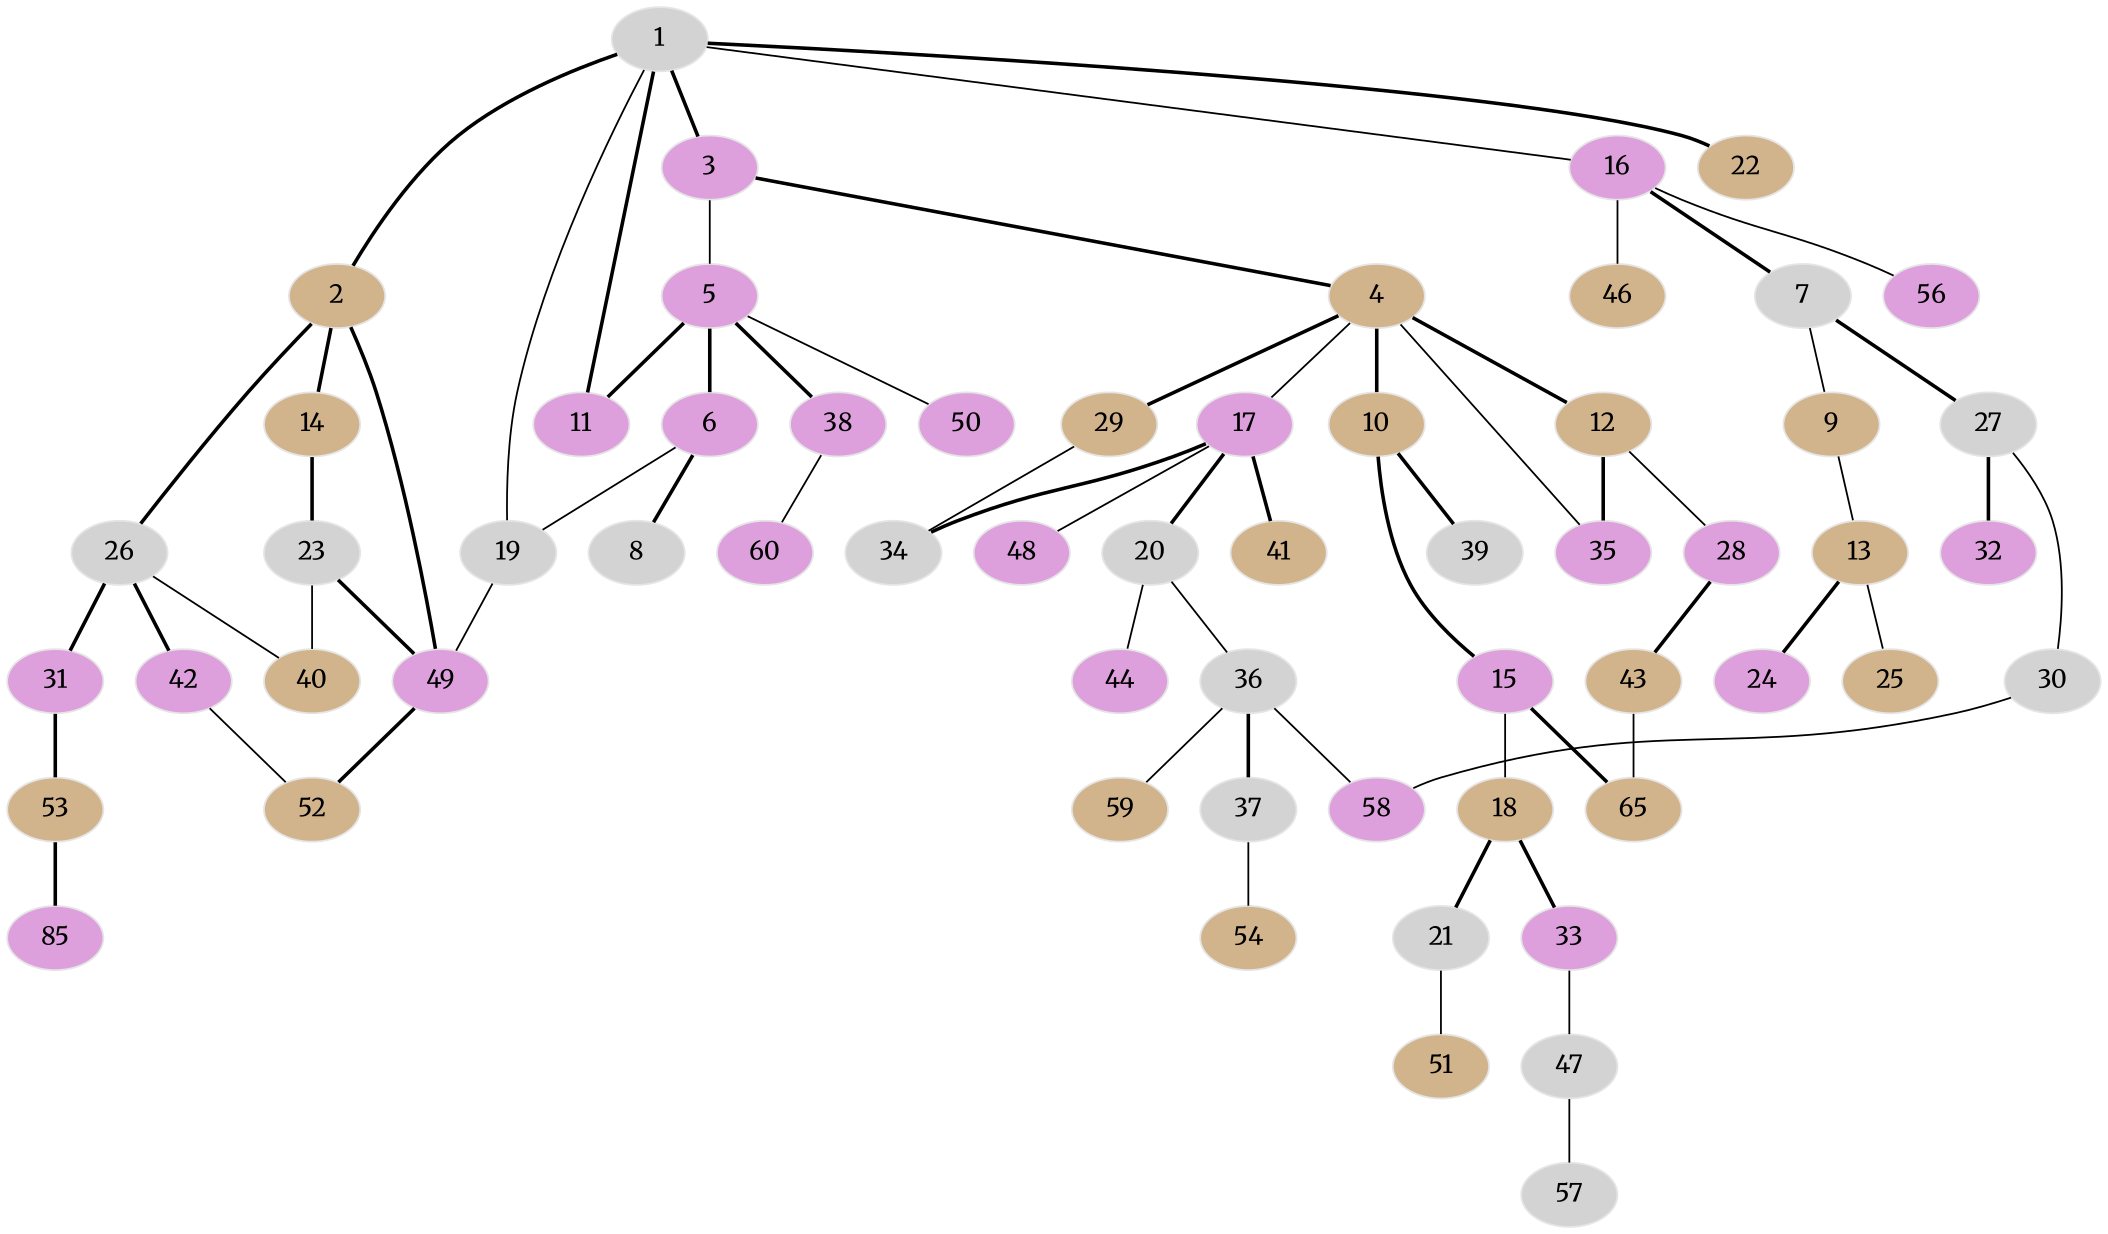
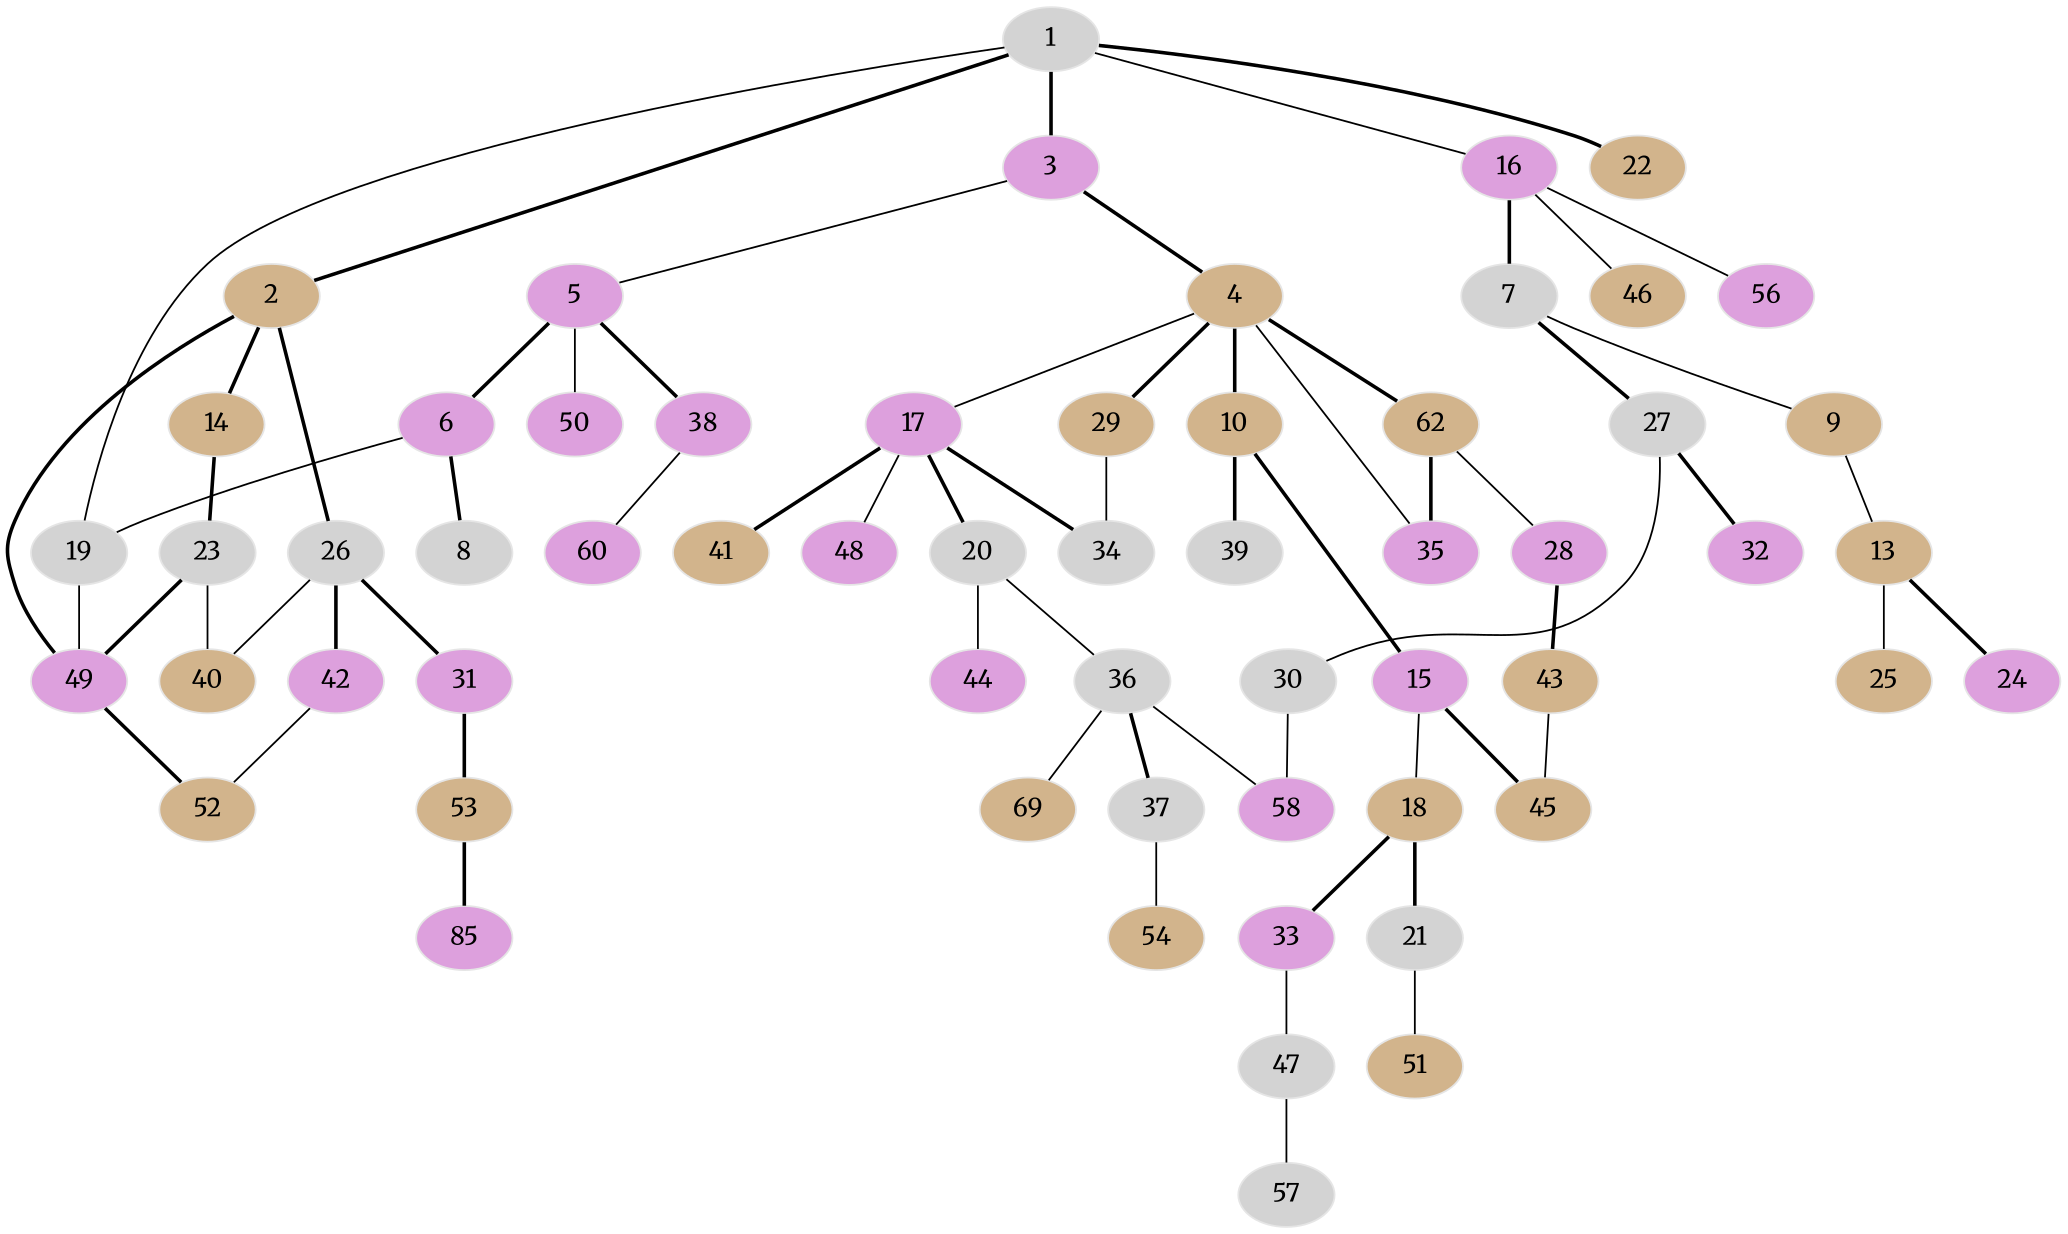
(581, 424) -> none
(1603, 424) -> (1431, 424)
(1120, 810) -> (1028, 810)
(1634, 810) -> (1543, 810)
